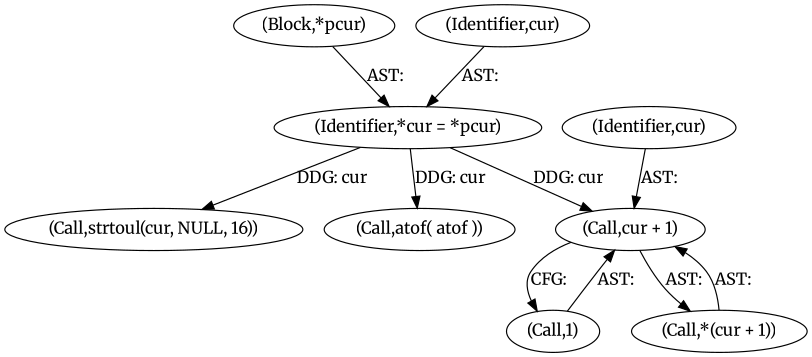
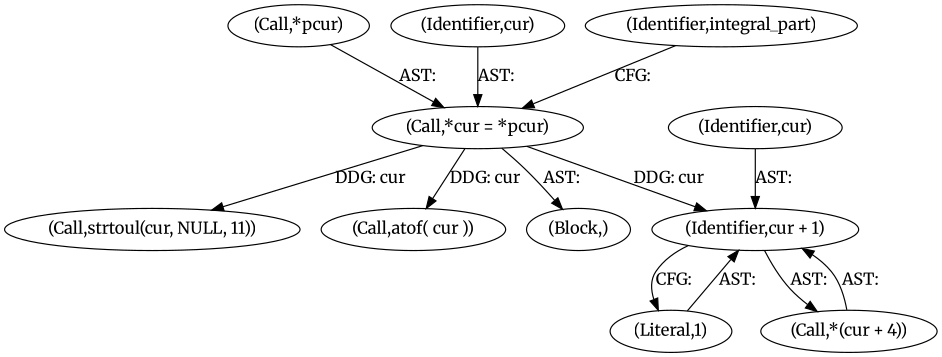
(314, 26) -> (299, 26)
none -> (721, 26)
(408, 128) -> (478, 128)
(154, 229) -> (152, 229)
(420, 229) -> (413, 229)
none -> (578, 229)
(630, 229) -> (755, 229)
(553, 331) -> (671, 331)
(719, 331) -> (849, 331)
